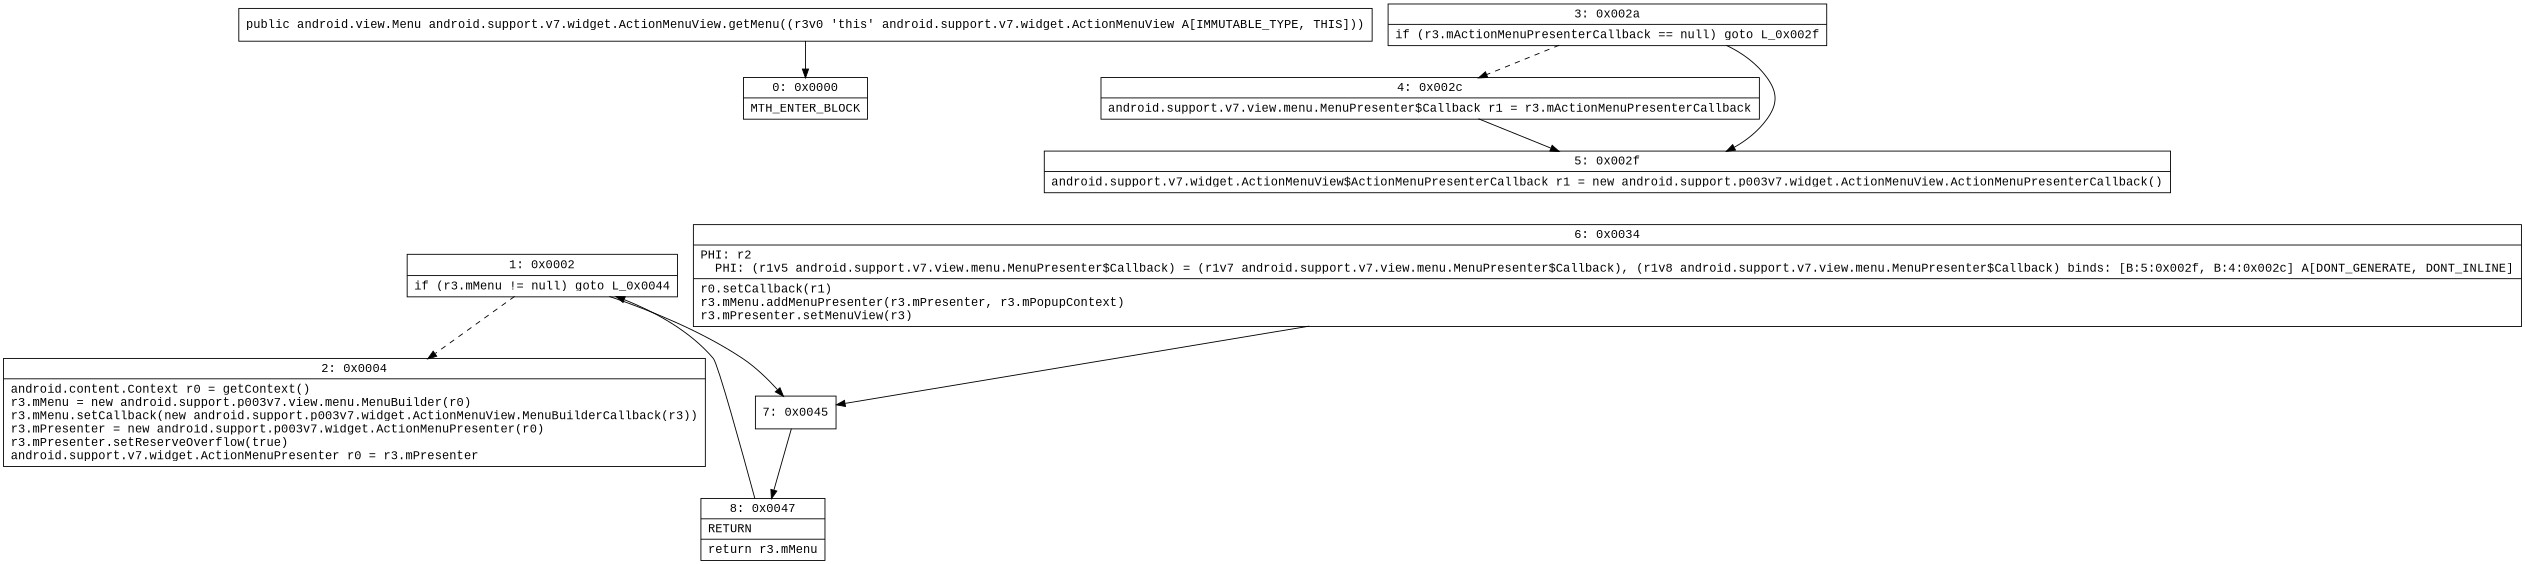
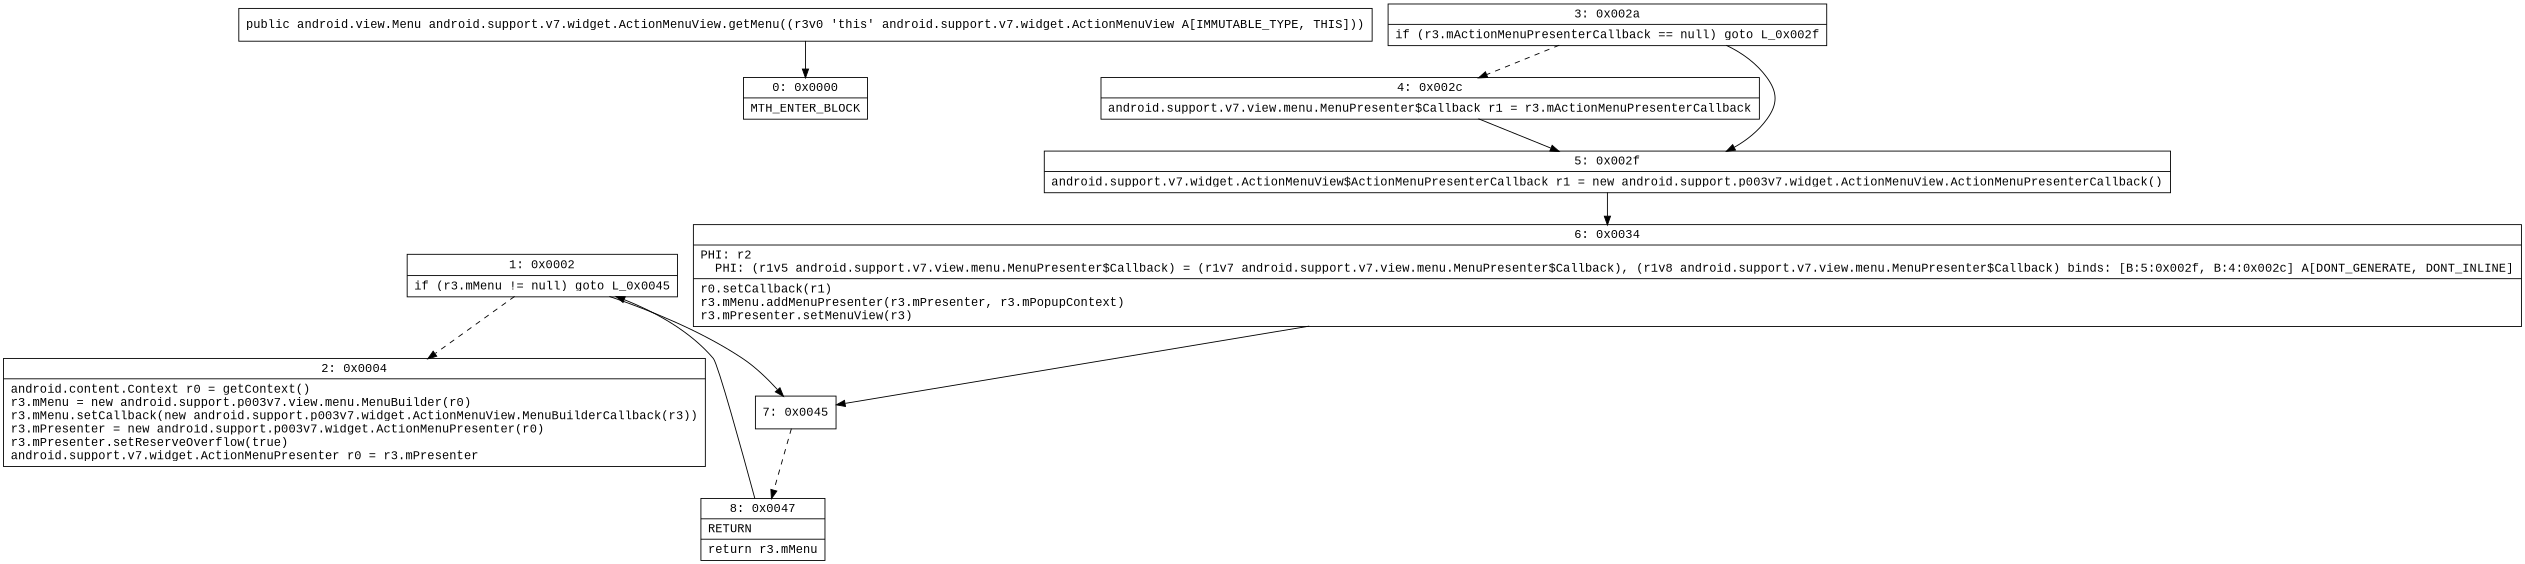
none -> (1607, 204)
(542, 286) -> (542, 286)
(783, 459) -> (783, 459)
